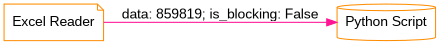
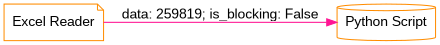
(220, 15) -> (220, 15)
